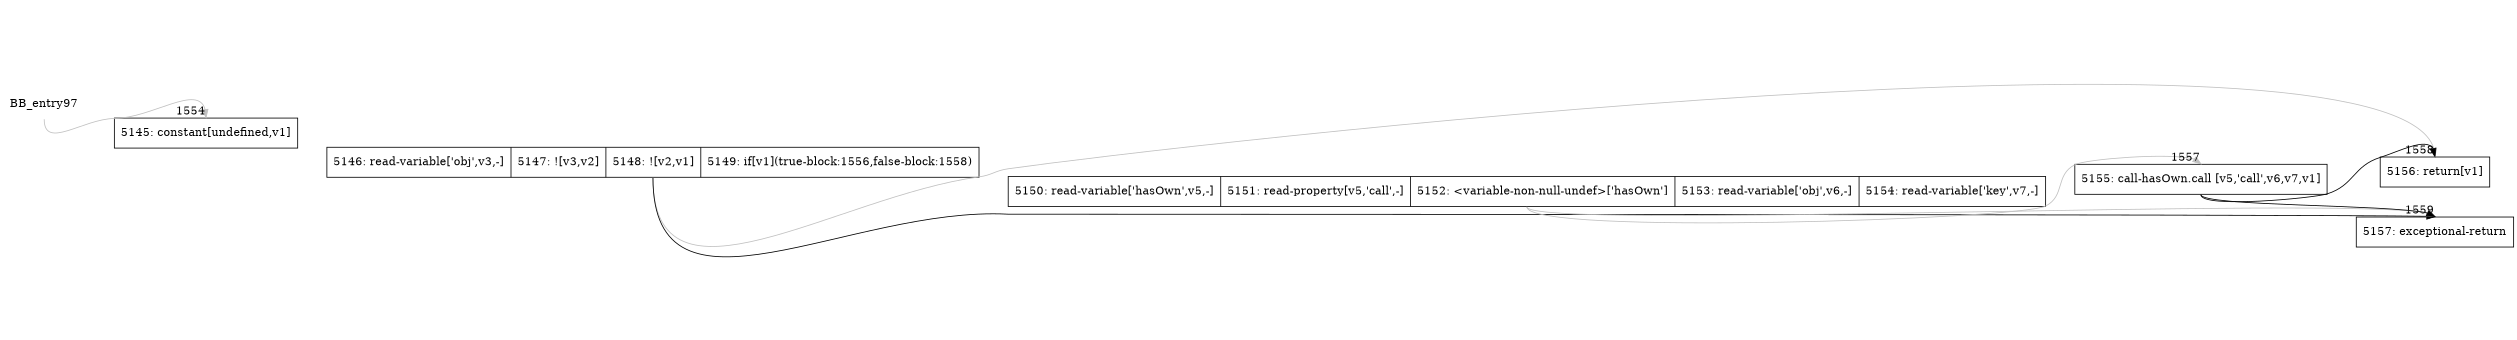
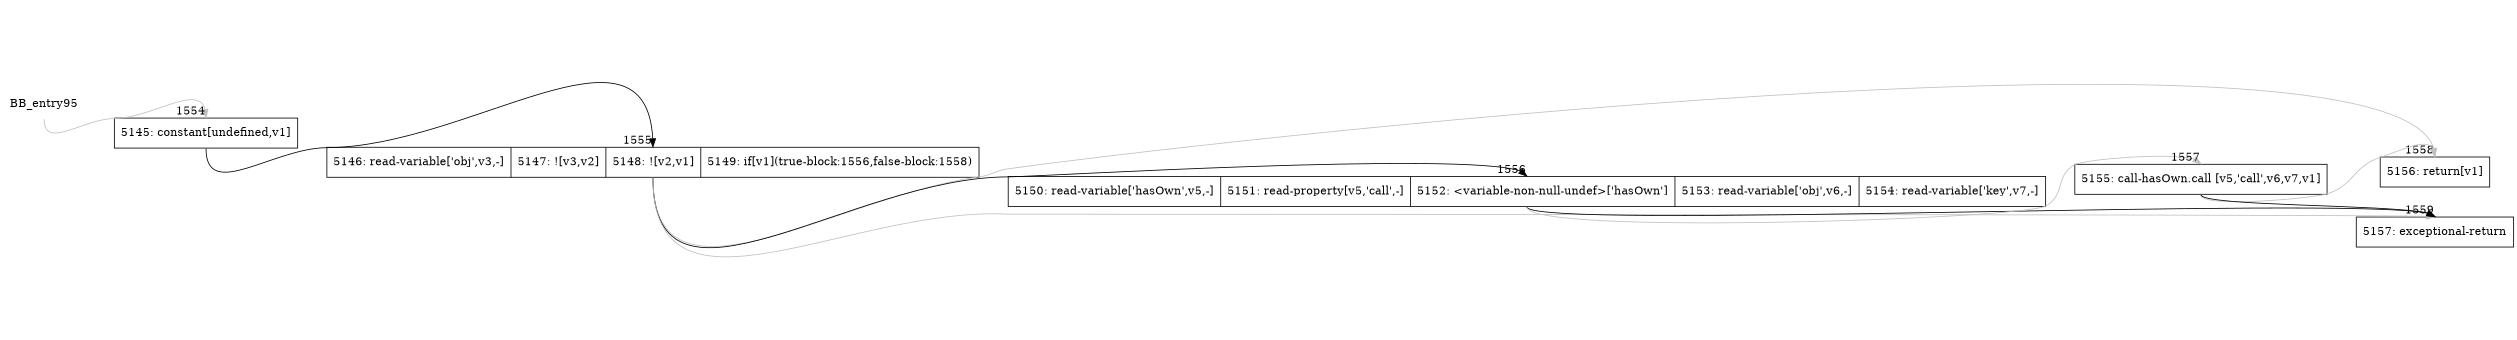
(44, 104) -> (44, 104)
none -> (439, 127)
none -> (1060, 175)
(2324, 195) -> (2324, 195)
(2090, 210) -> (2090, 210)
(1513, 214) -> (1513, 214)
